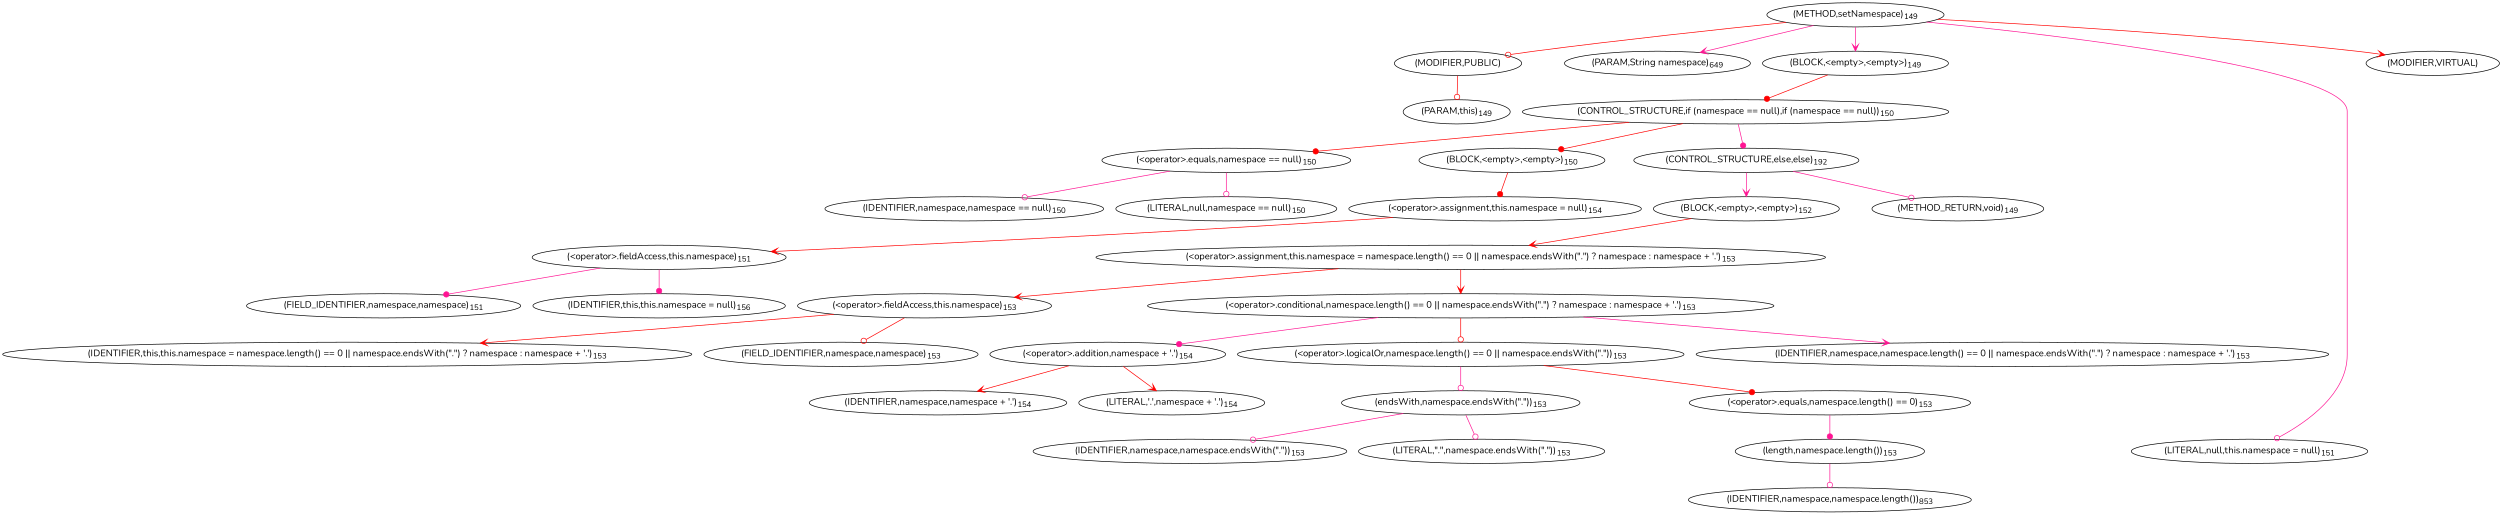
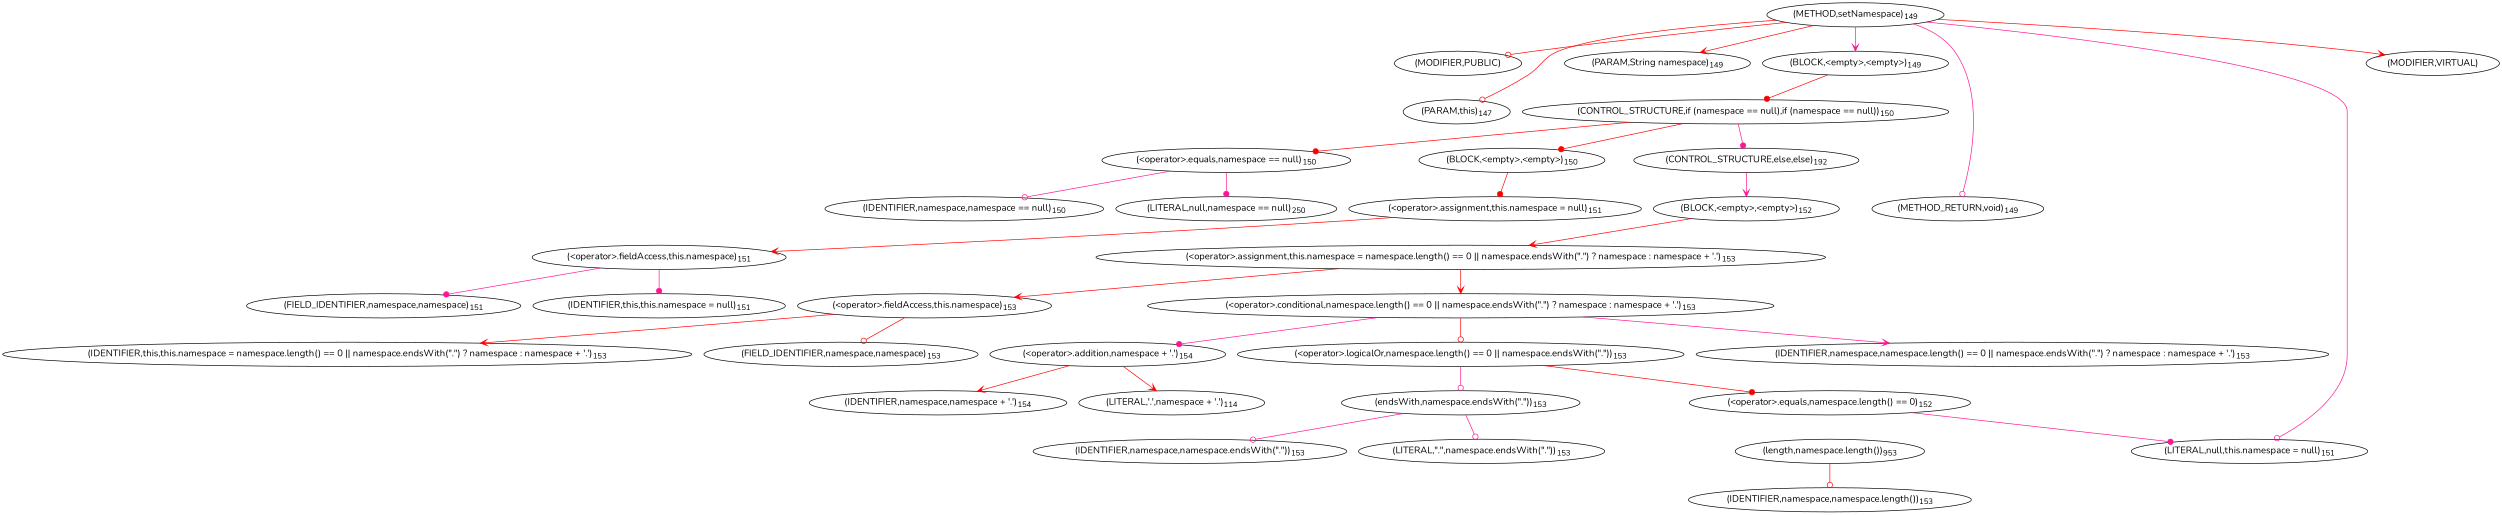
(1760, 38) -> (1760, 38)
(1716, 62) -> (1716, 62)
(1457, 85) -> (1623, 36)
(1485, 111) -> (1485, 111)
(1226, 182) -> (1226, 182)
(1851, 184) -> (1971, 95)
(1299, 208) -> (1299, 208)
(1595, 208) -> (1595, 208)
(744, 305) -> (744, 305)
(1231, 402) -> (1231, 402)
(1926, 402) -> (1926, 402)
(1830, 424) -> (2040, 427)
(1890, 450) -> (1890, 450)
(1830, 473) -> (1830, 473)
(1926, 499) -> (1926, 499)
